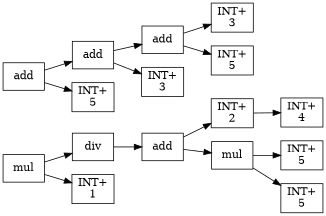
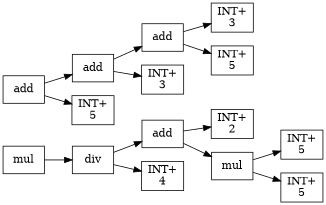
(263, 113) -> (124, 167)
(93, 189) -> none
